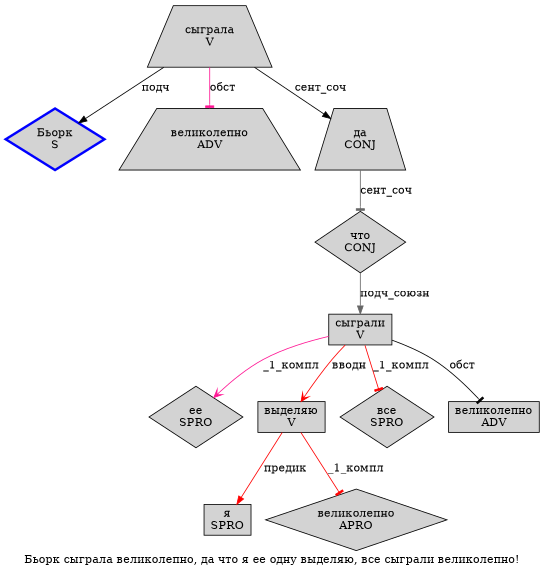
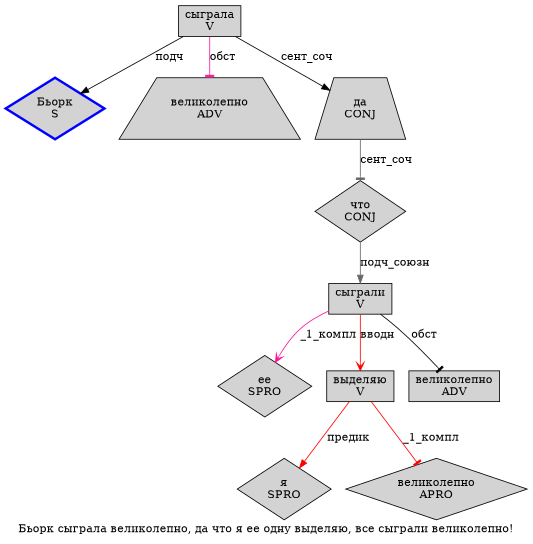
(210, 36) -> (210, 21)
(387, 417) -> none
(228, 520) -> (284, 489)
